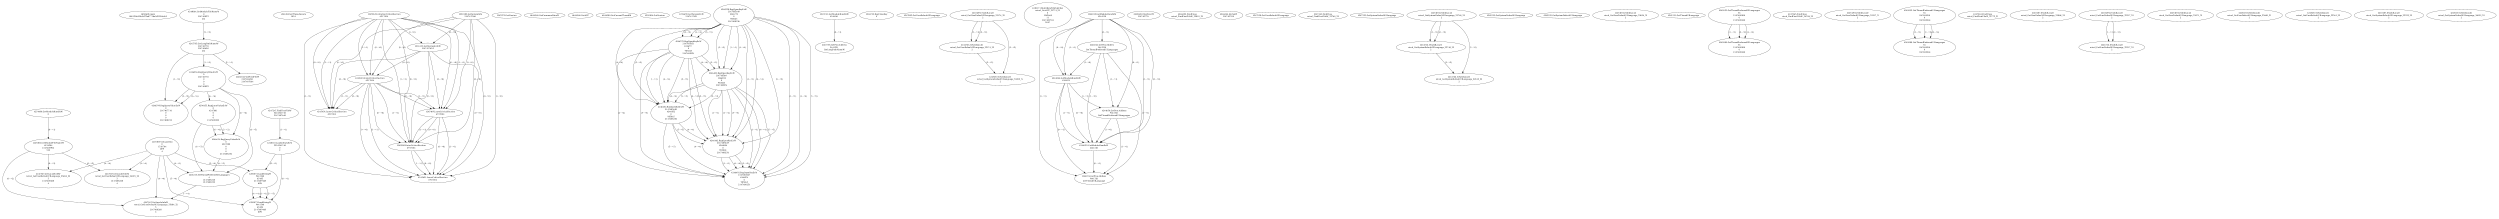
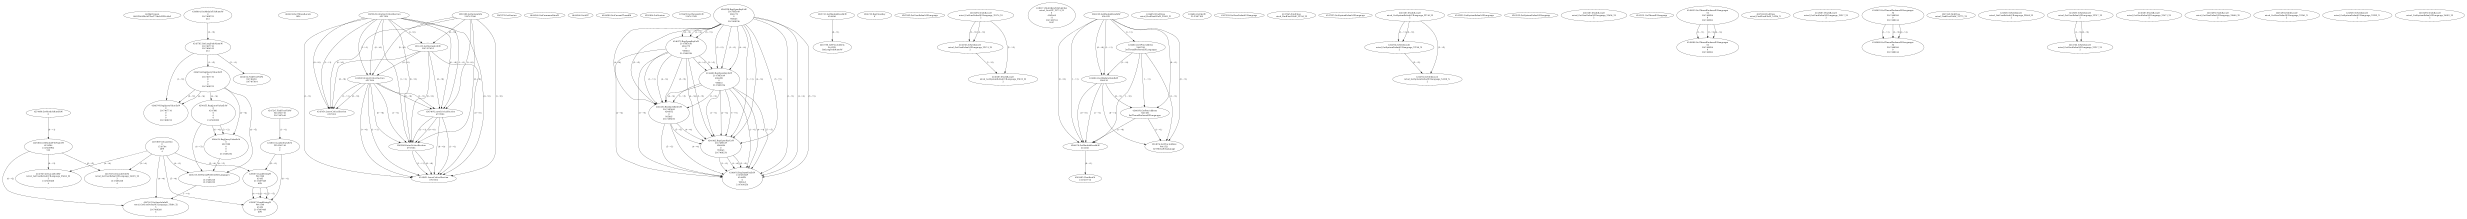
(1094, 161) -> (1085, 162)
